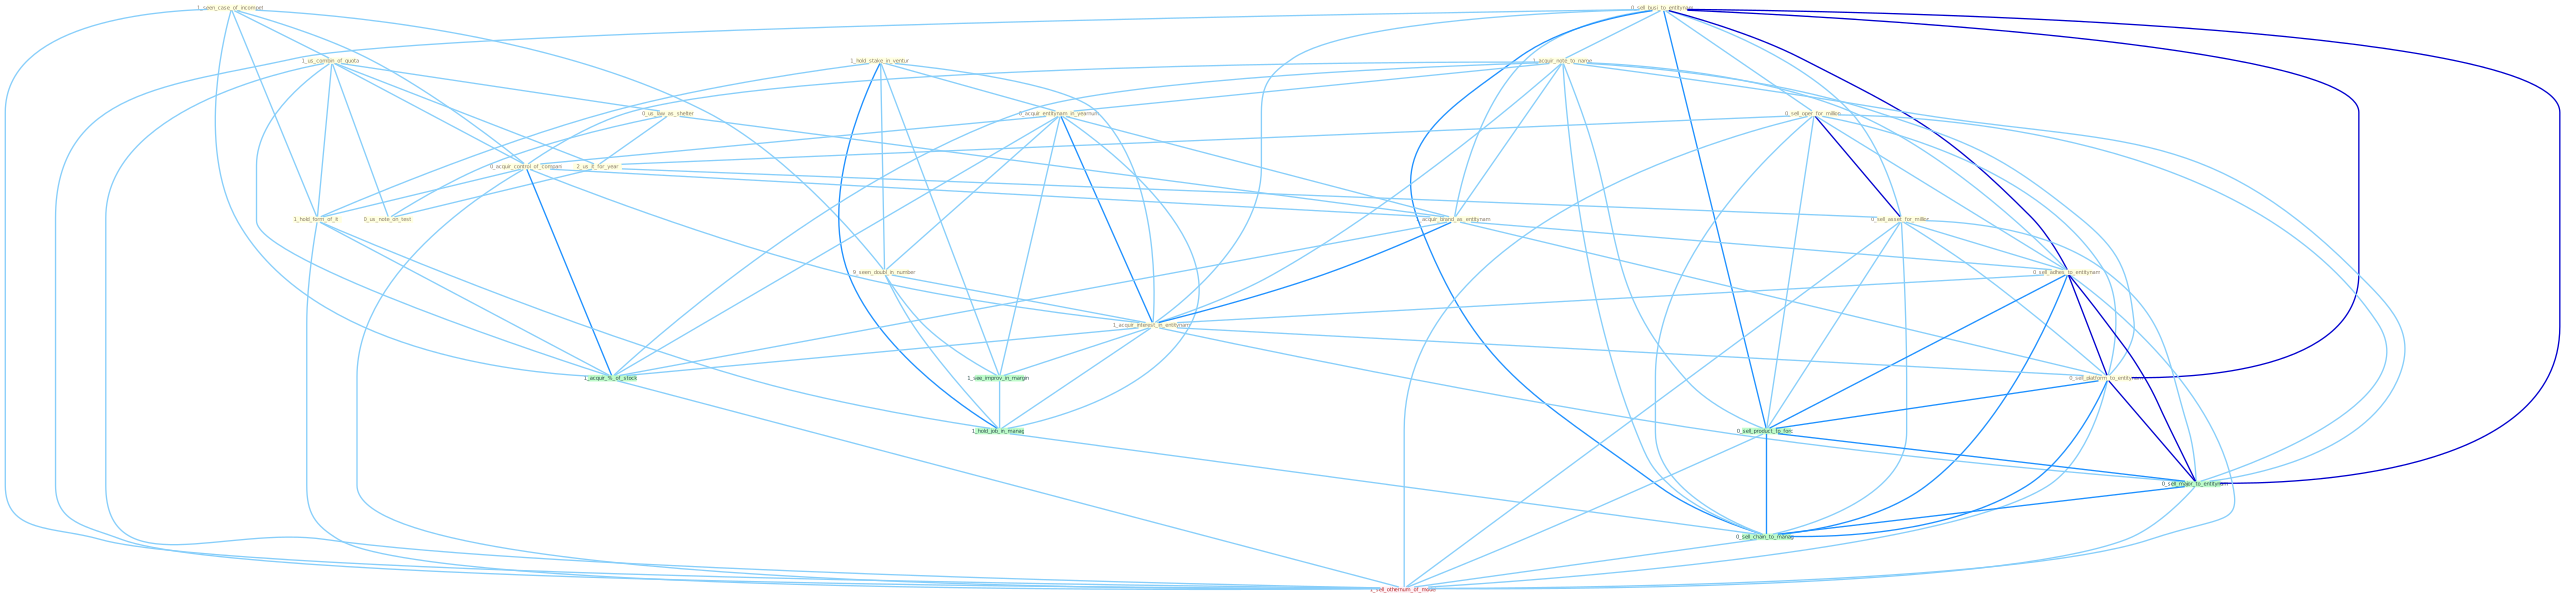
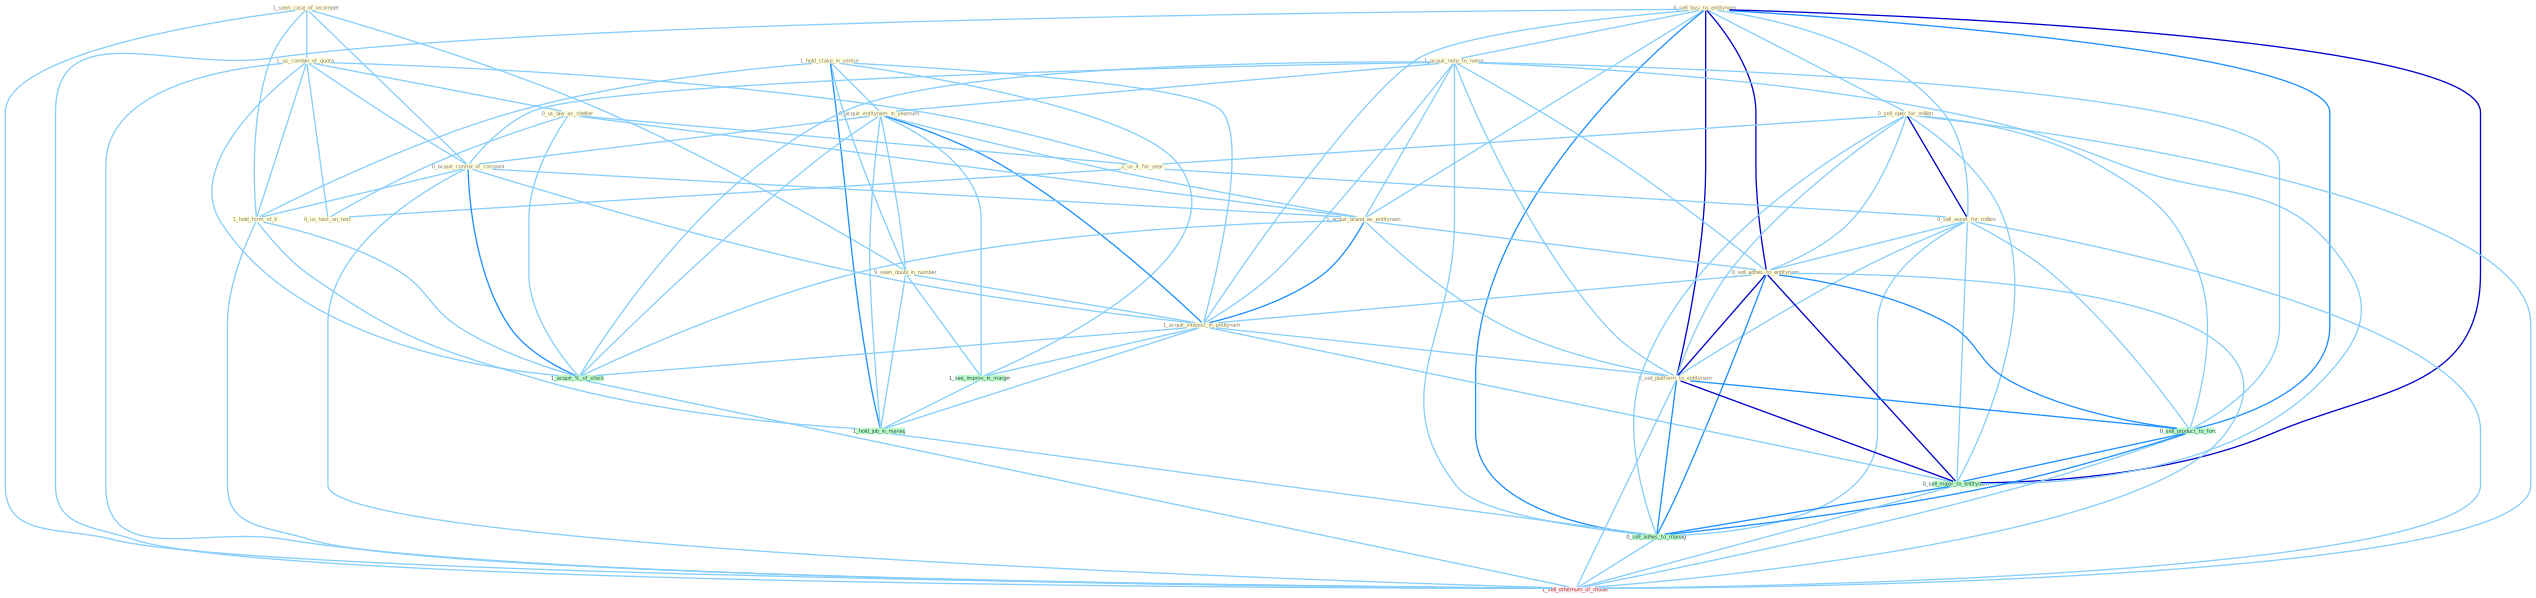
(389, 219) -> (328, 219)
(299, 288) -> (529, 248)
(1766, 537) -> (1657, 537)
